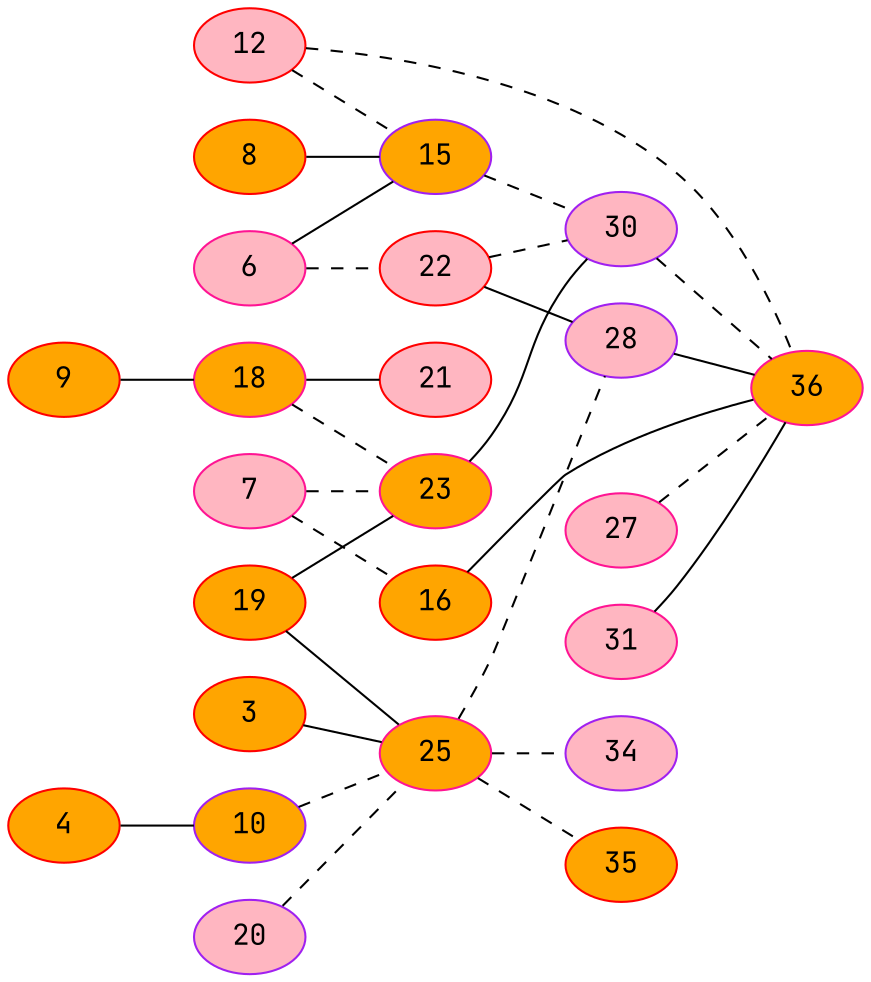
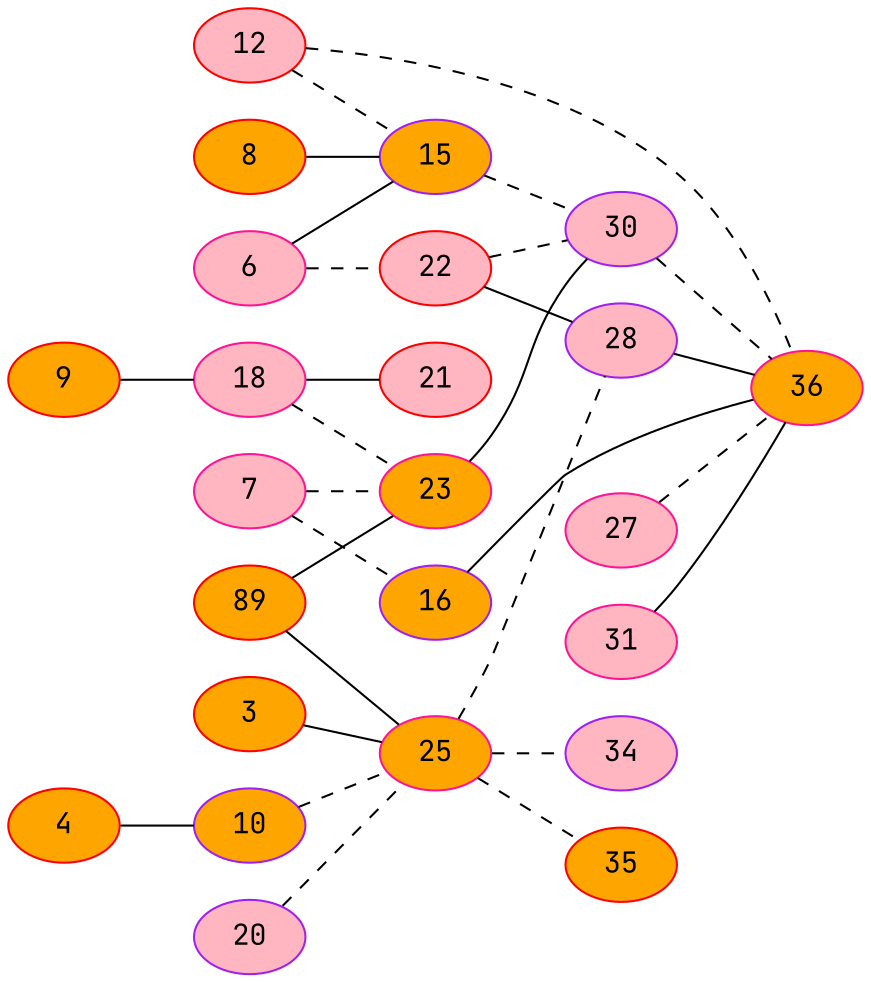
(250, 380) -> (250, 380)
(250, 603) -> (250, 603)
(435, 603) -> (435, 603)
